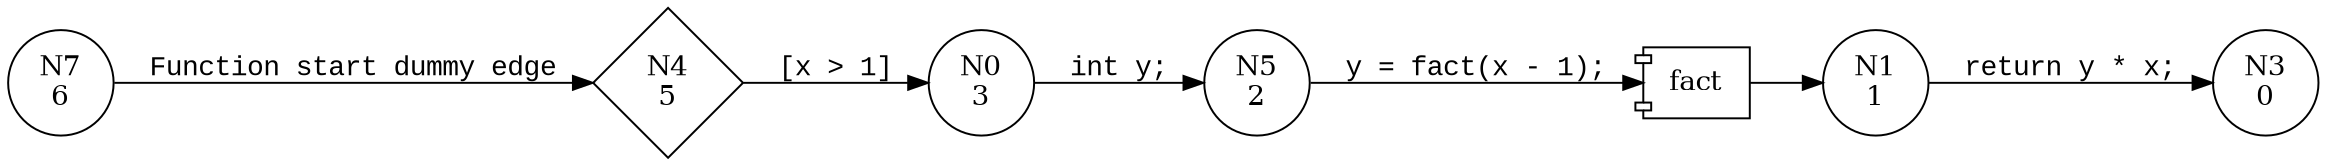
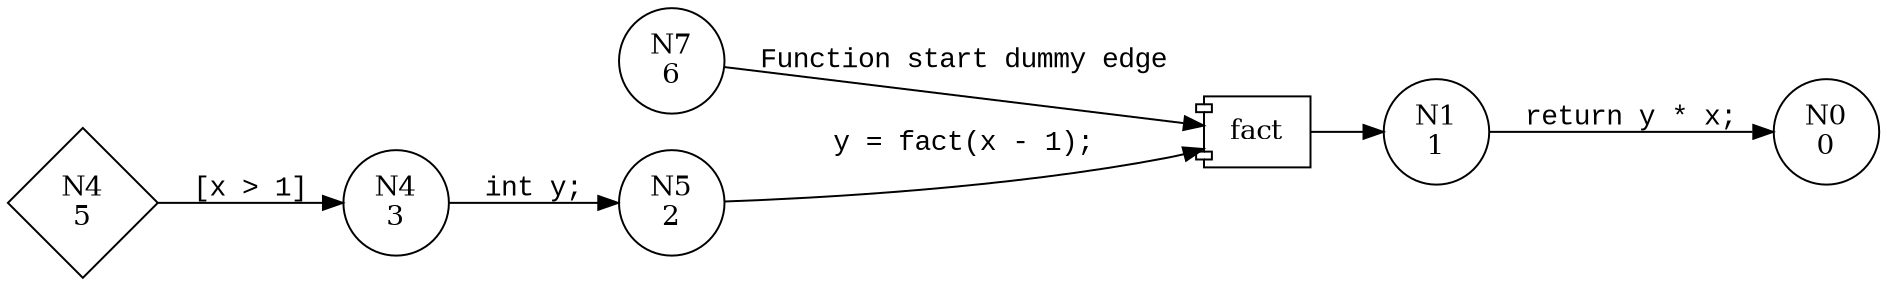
(344, 83) -> (954, 95)
(981, 83) -> (396, 203)
(2266, 83) -> (1826, 132)
